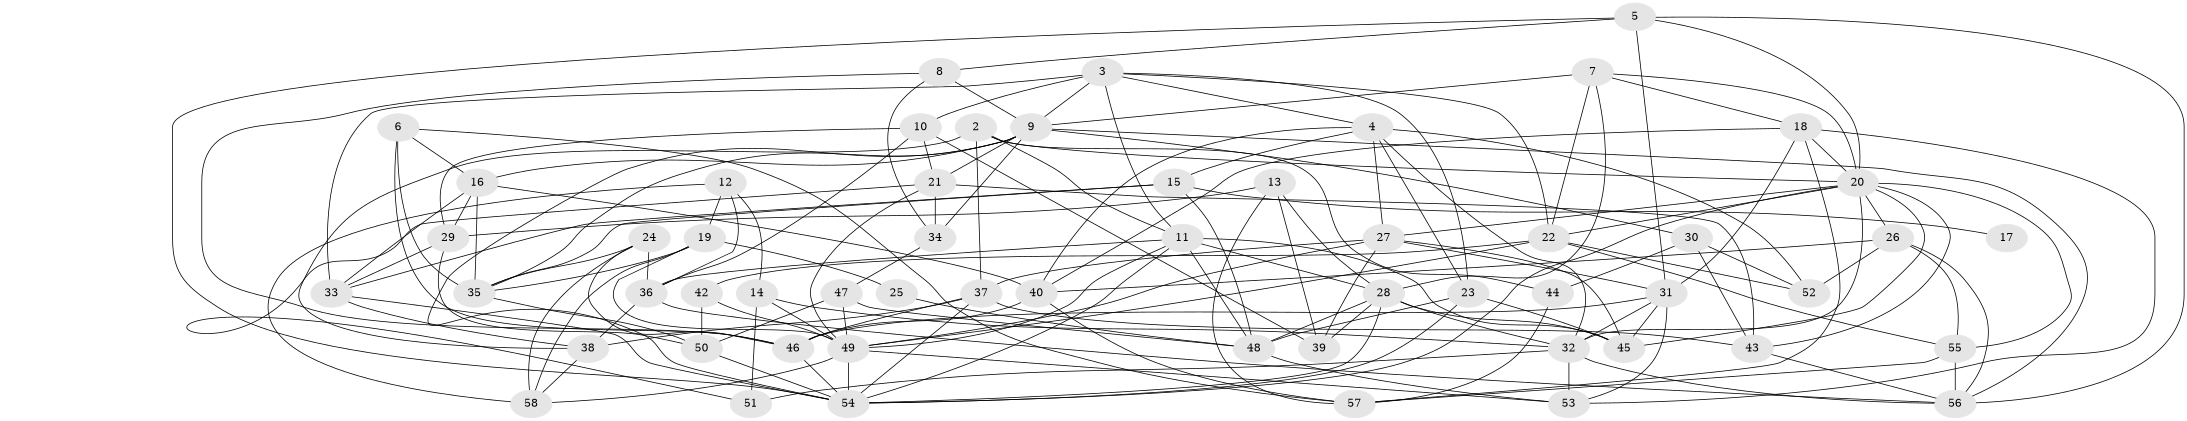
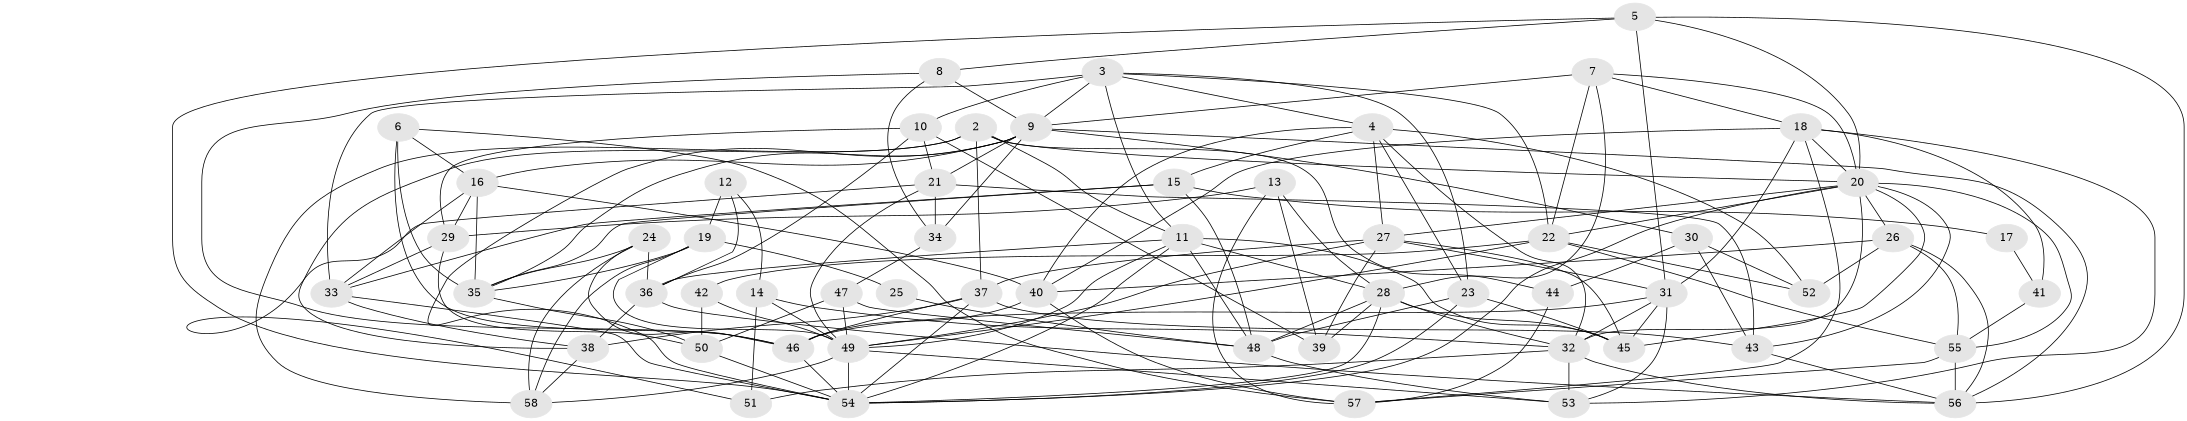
(336, 241) -> (423, 157)
none -> (2040, 293)
